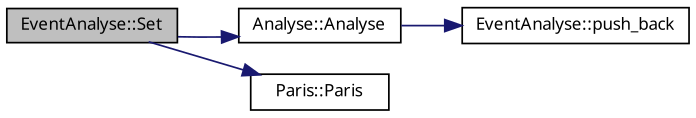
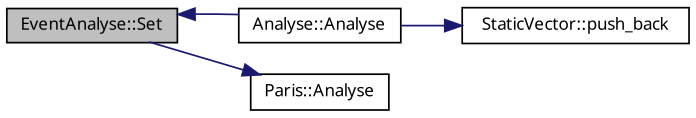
(576, 26) -> (576, 26)
(200, 37) -> (217, 14)
(320, 92) -> (320, 92)
